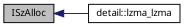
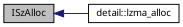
(134, 13) -> (134, 13)
